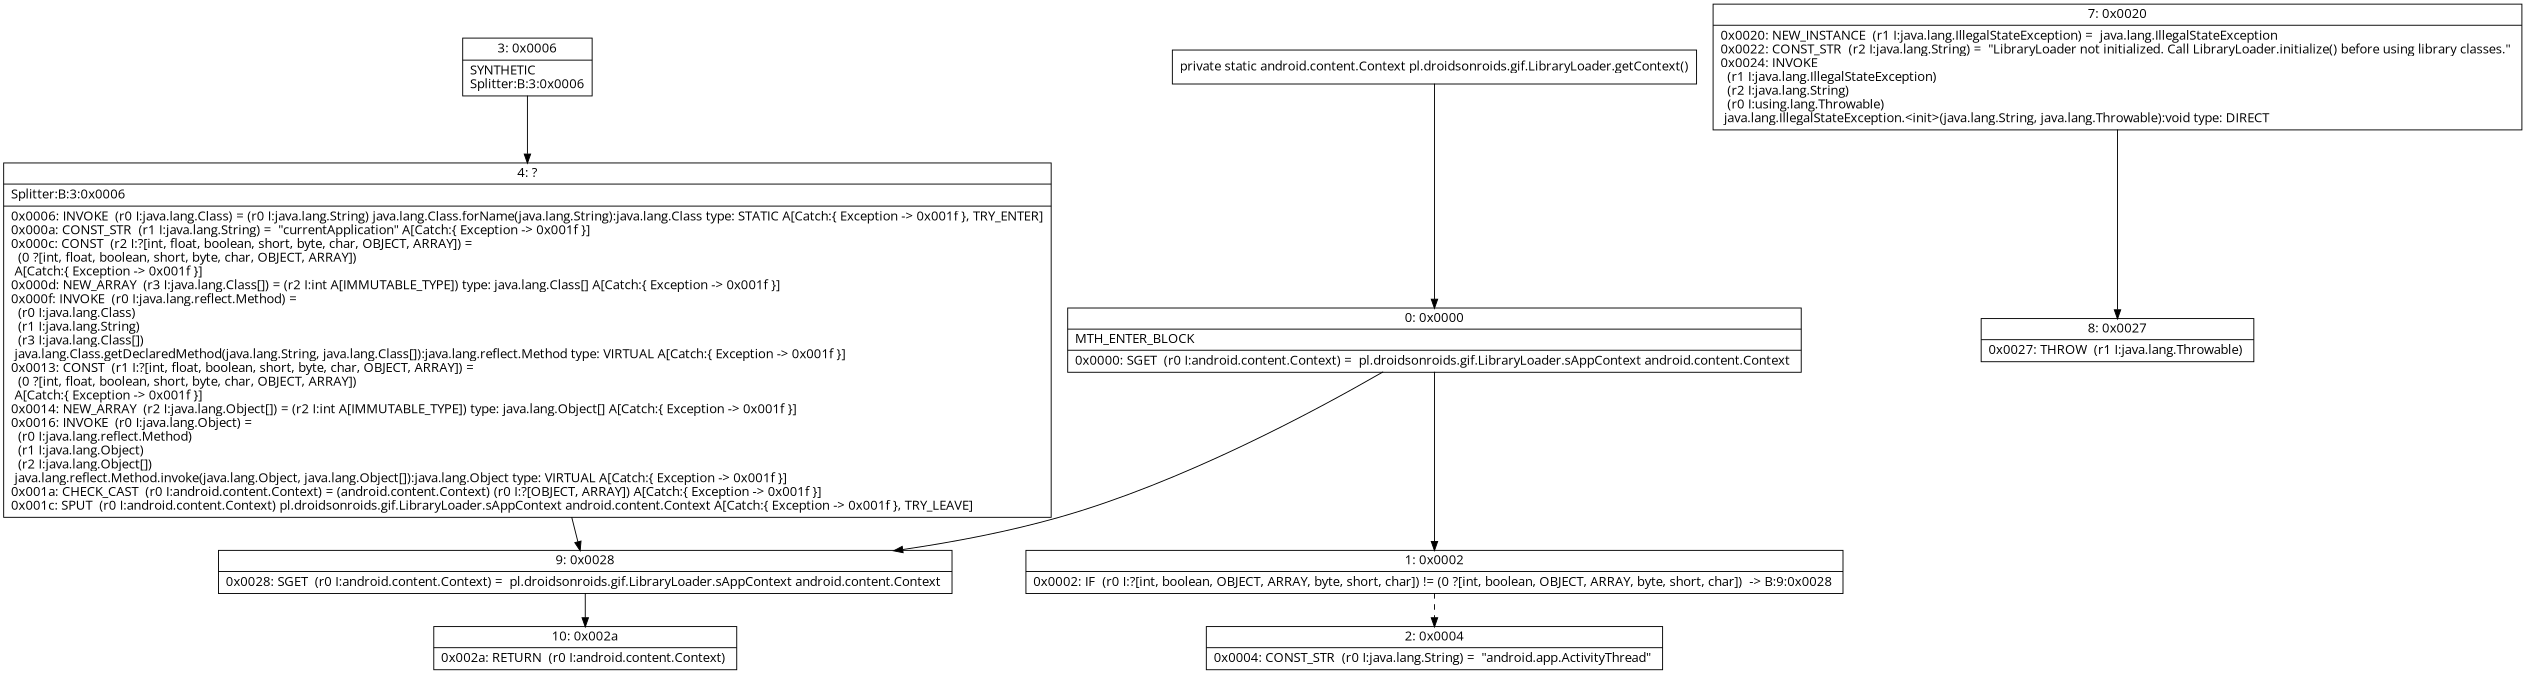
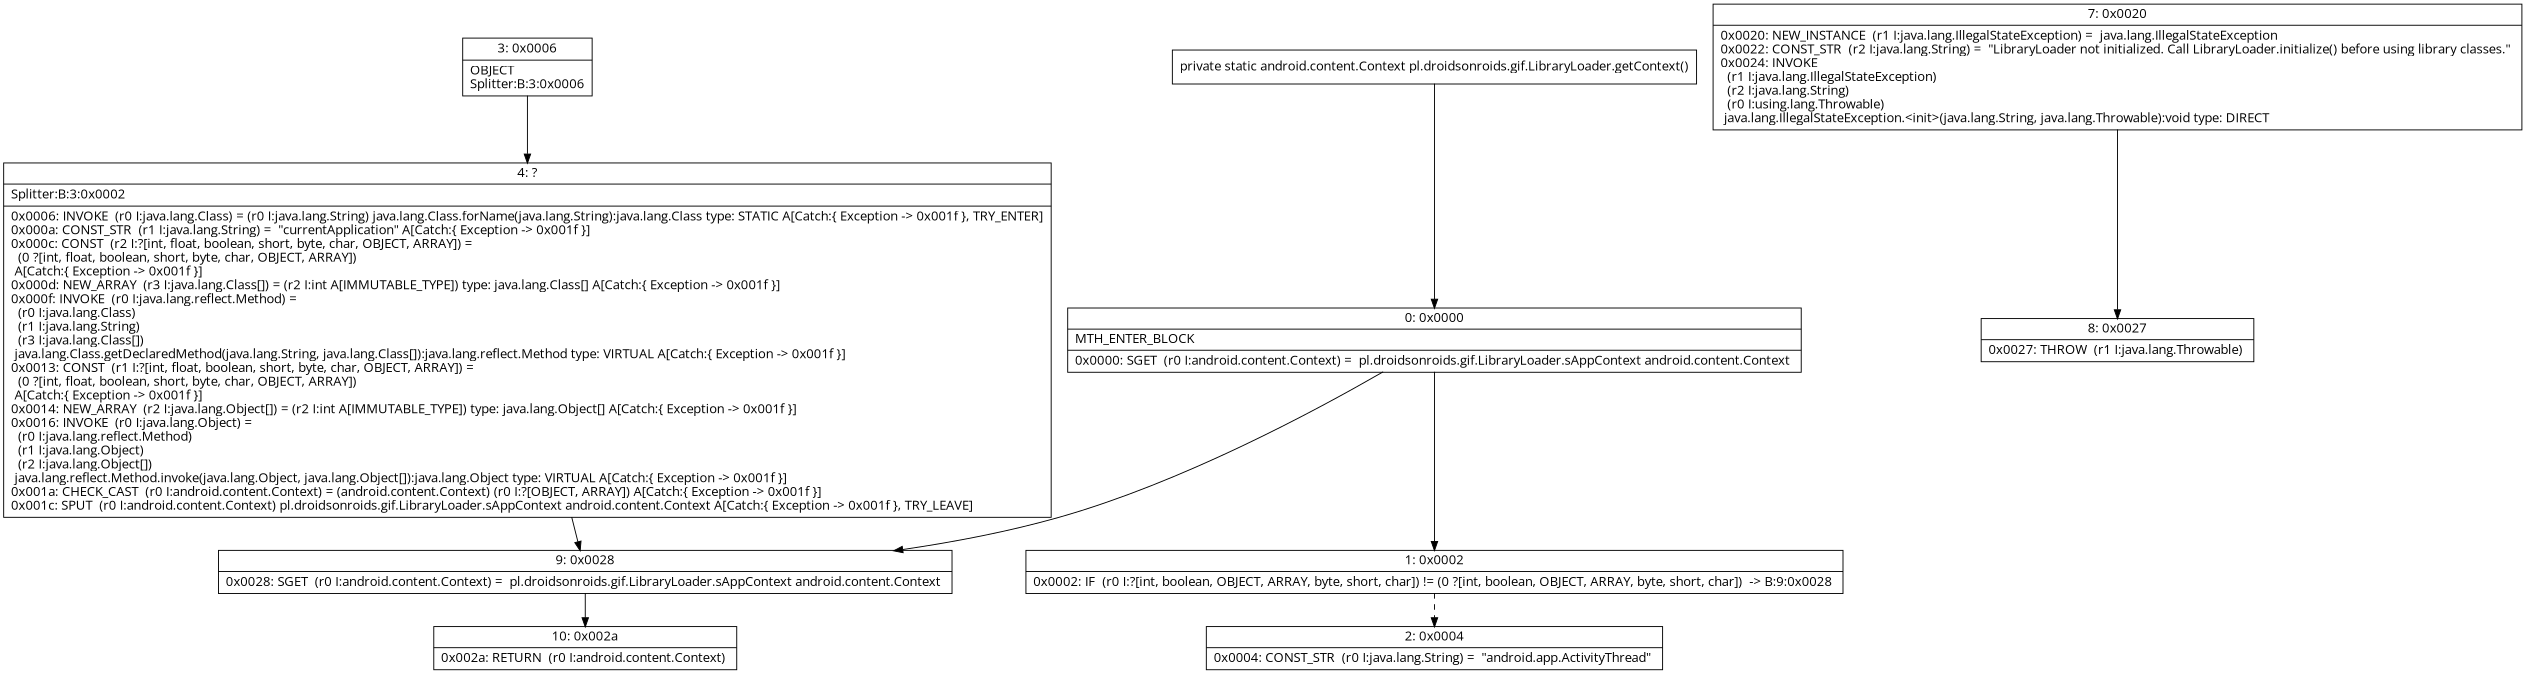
(503, 71) -> (493, 71)
(68, 195) -> (68, 195)
